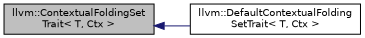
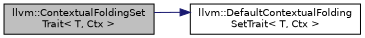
(177, 26) -> (167, 12)
